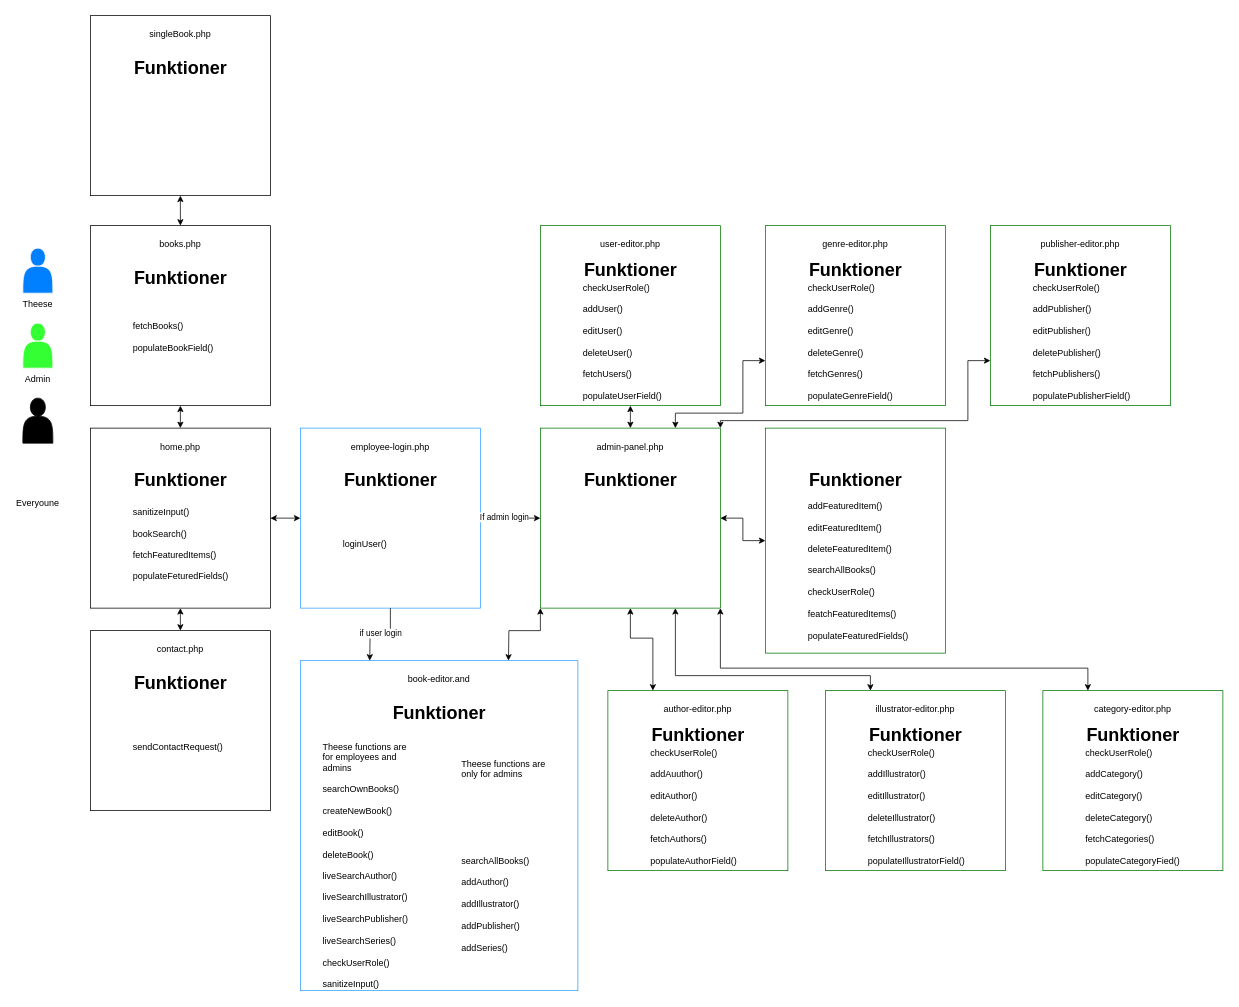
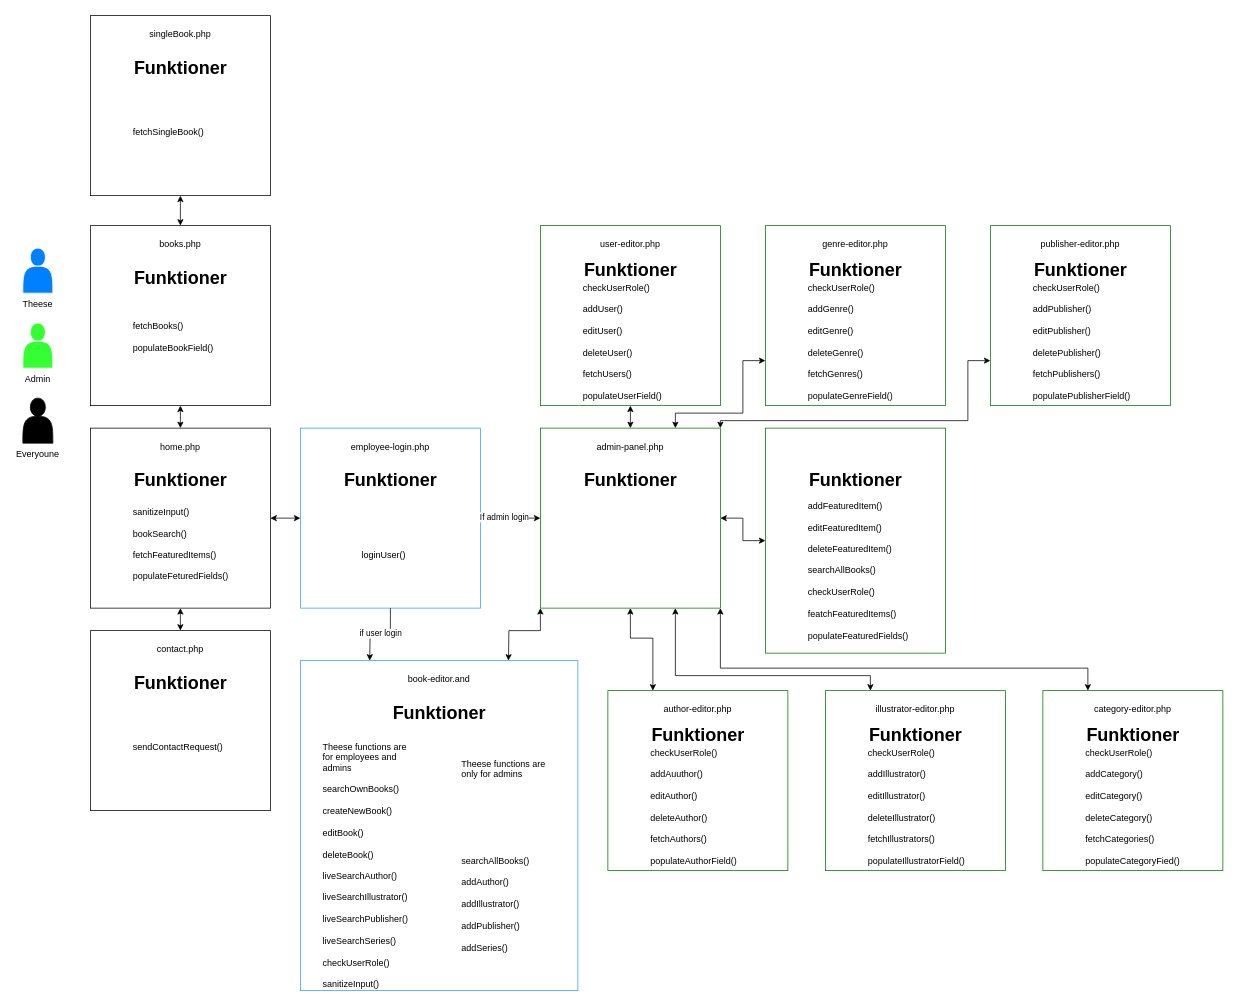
none -> (180, 132)
(38, 503) -> (38, 454)
(390, 544) -> (409, 555)
